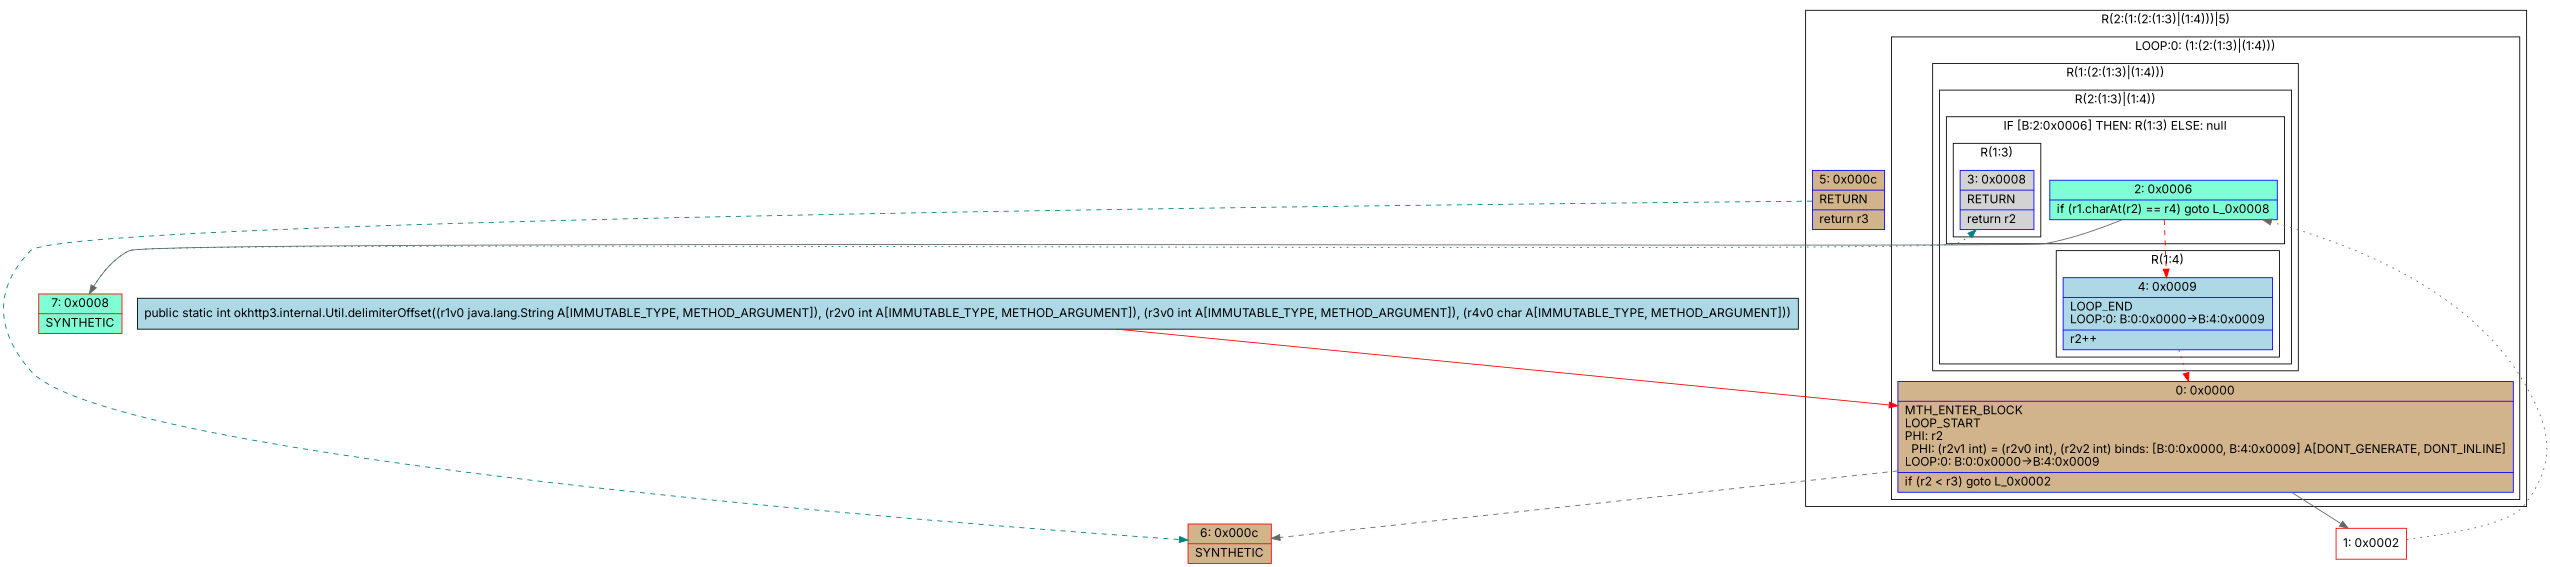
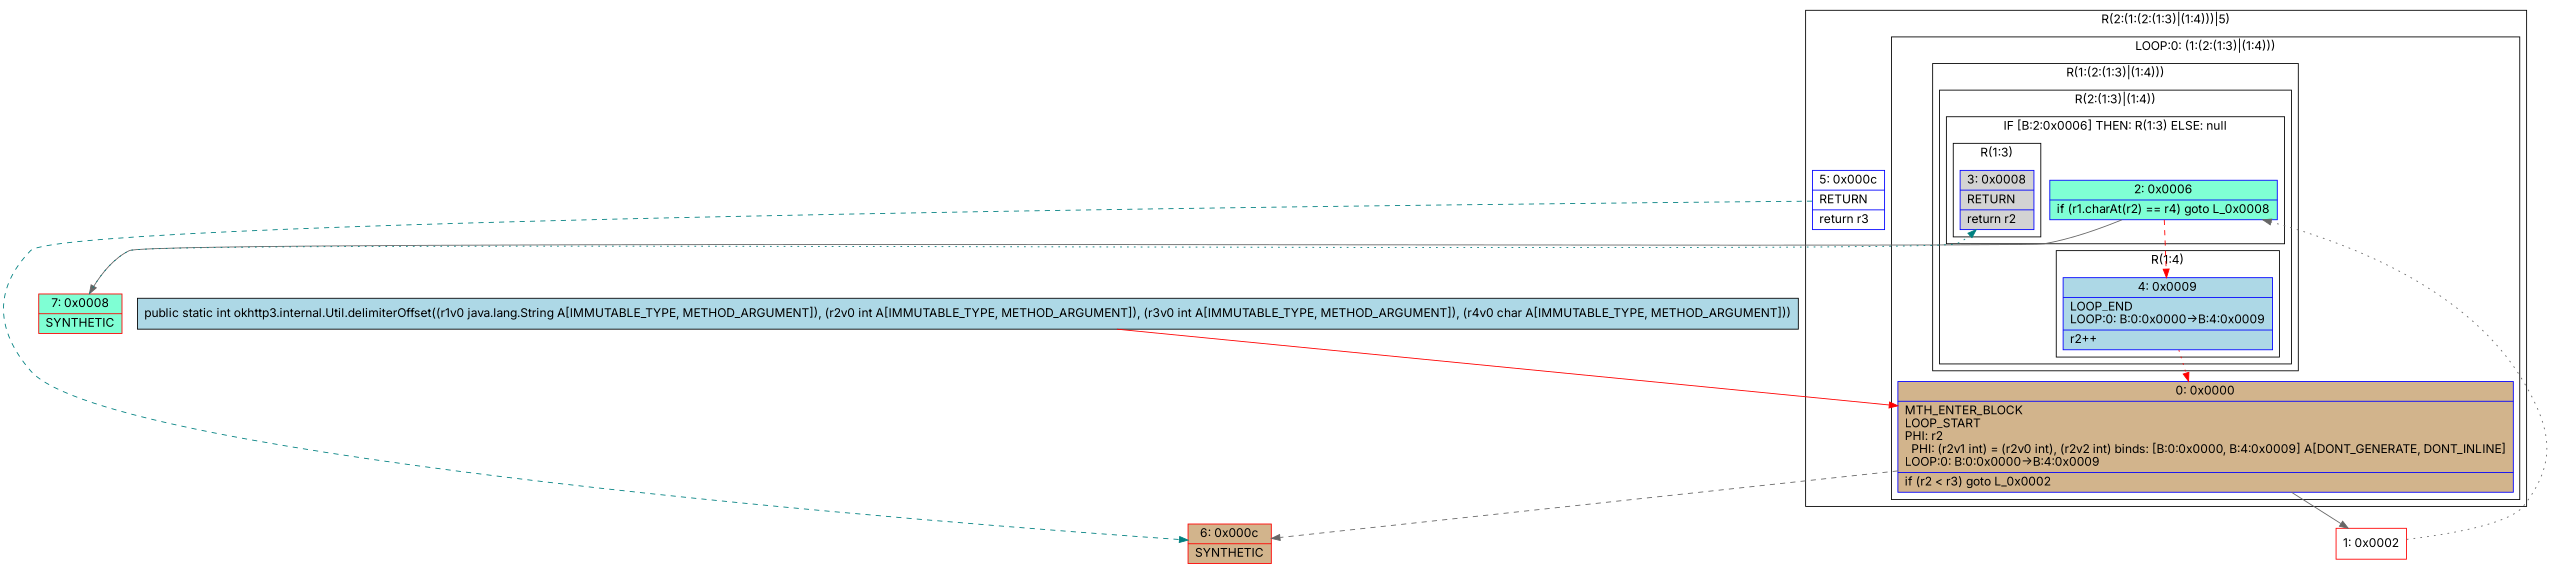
(1849, 200) -> (1849, 200)
